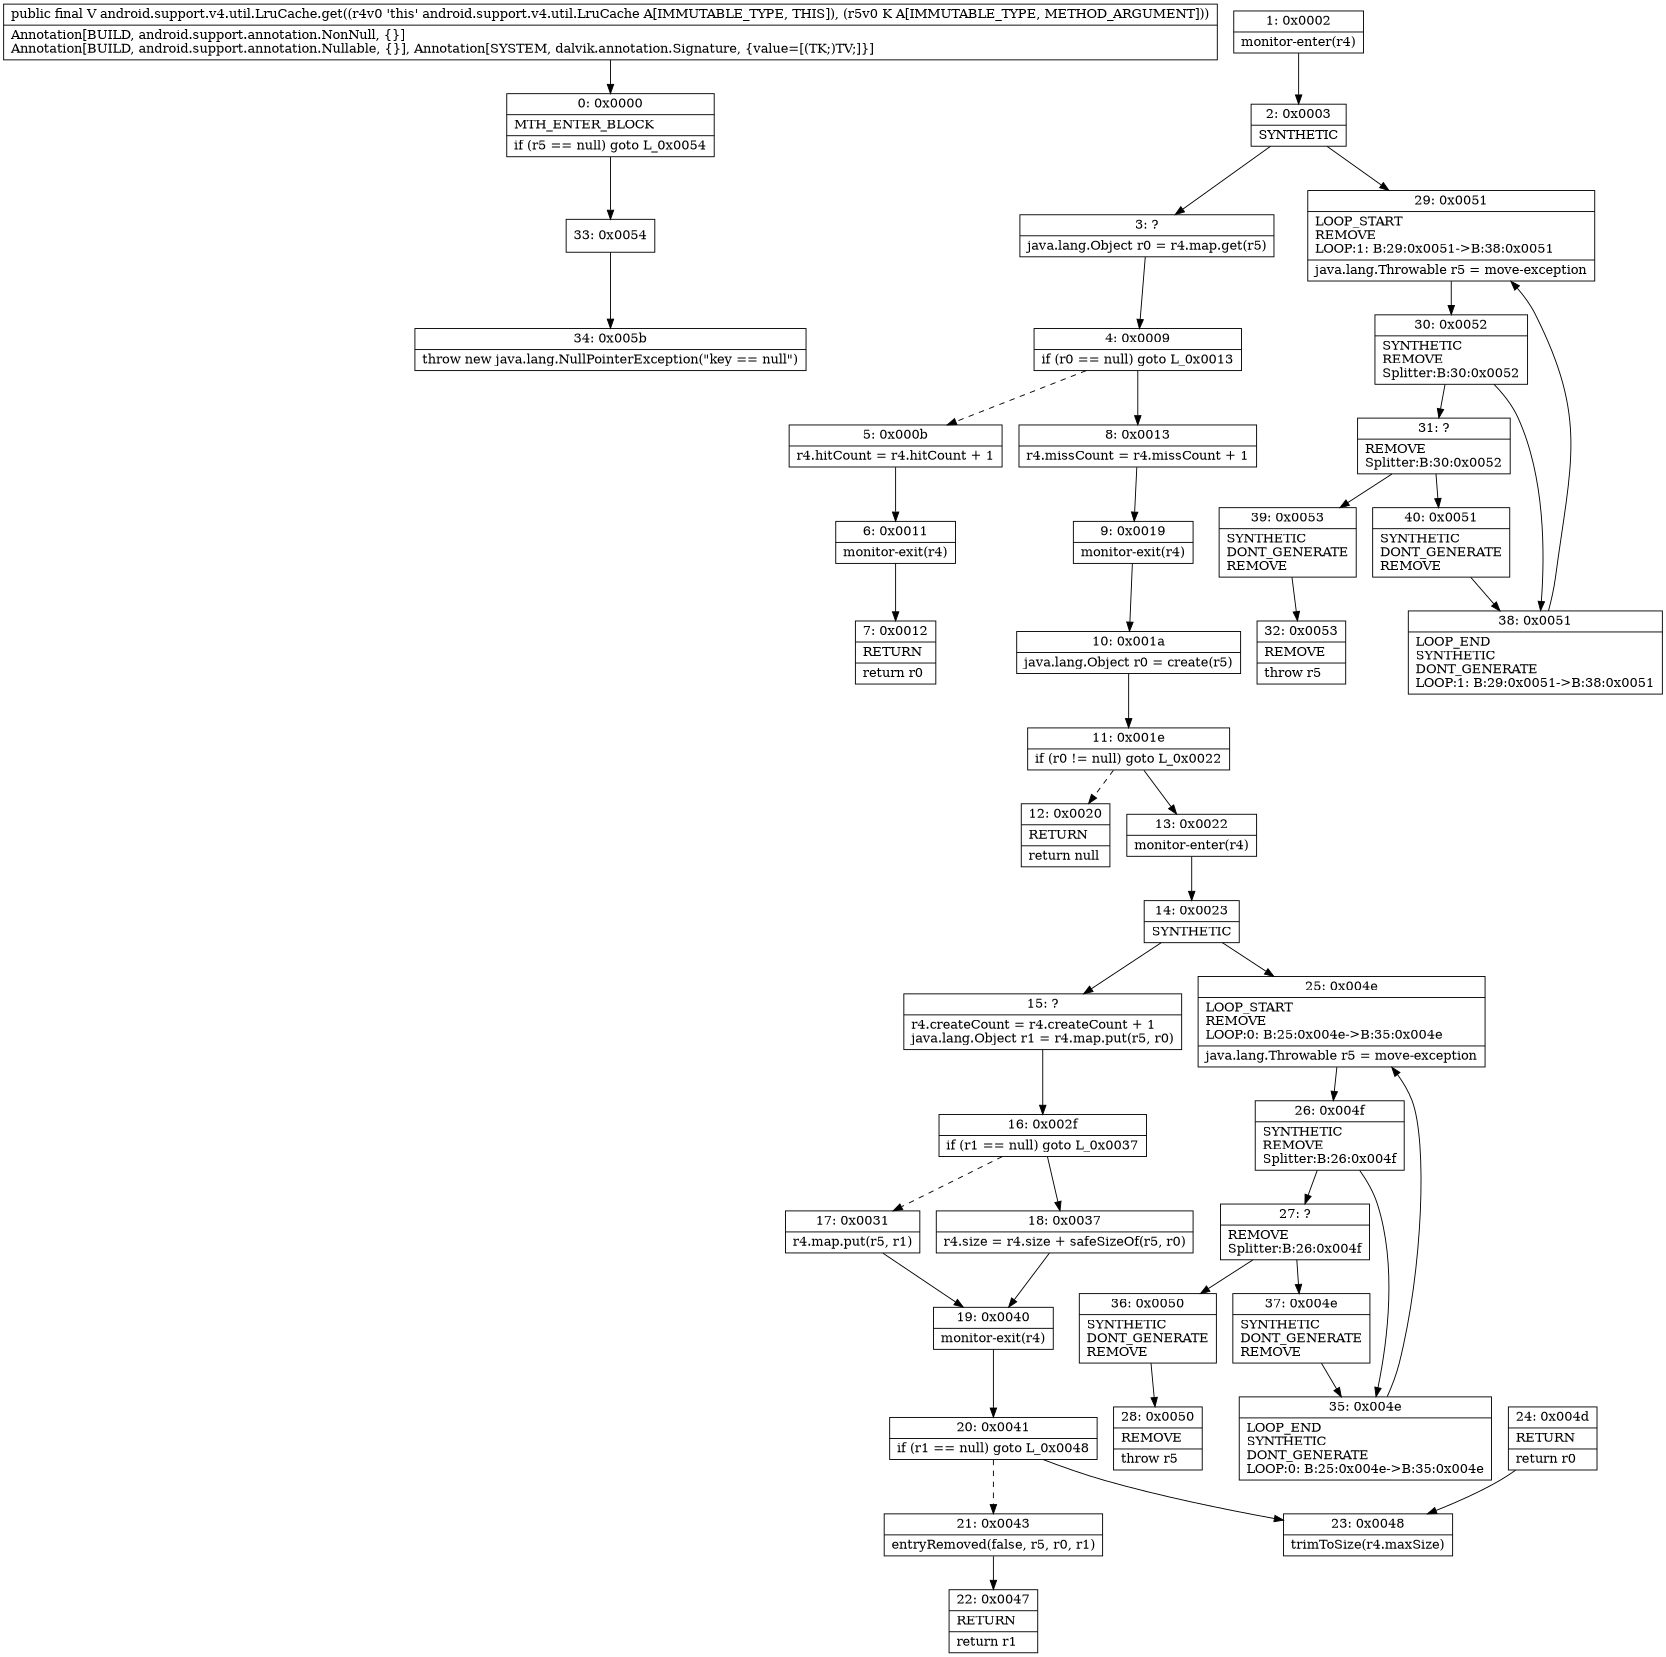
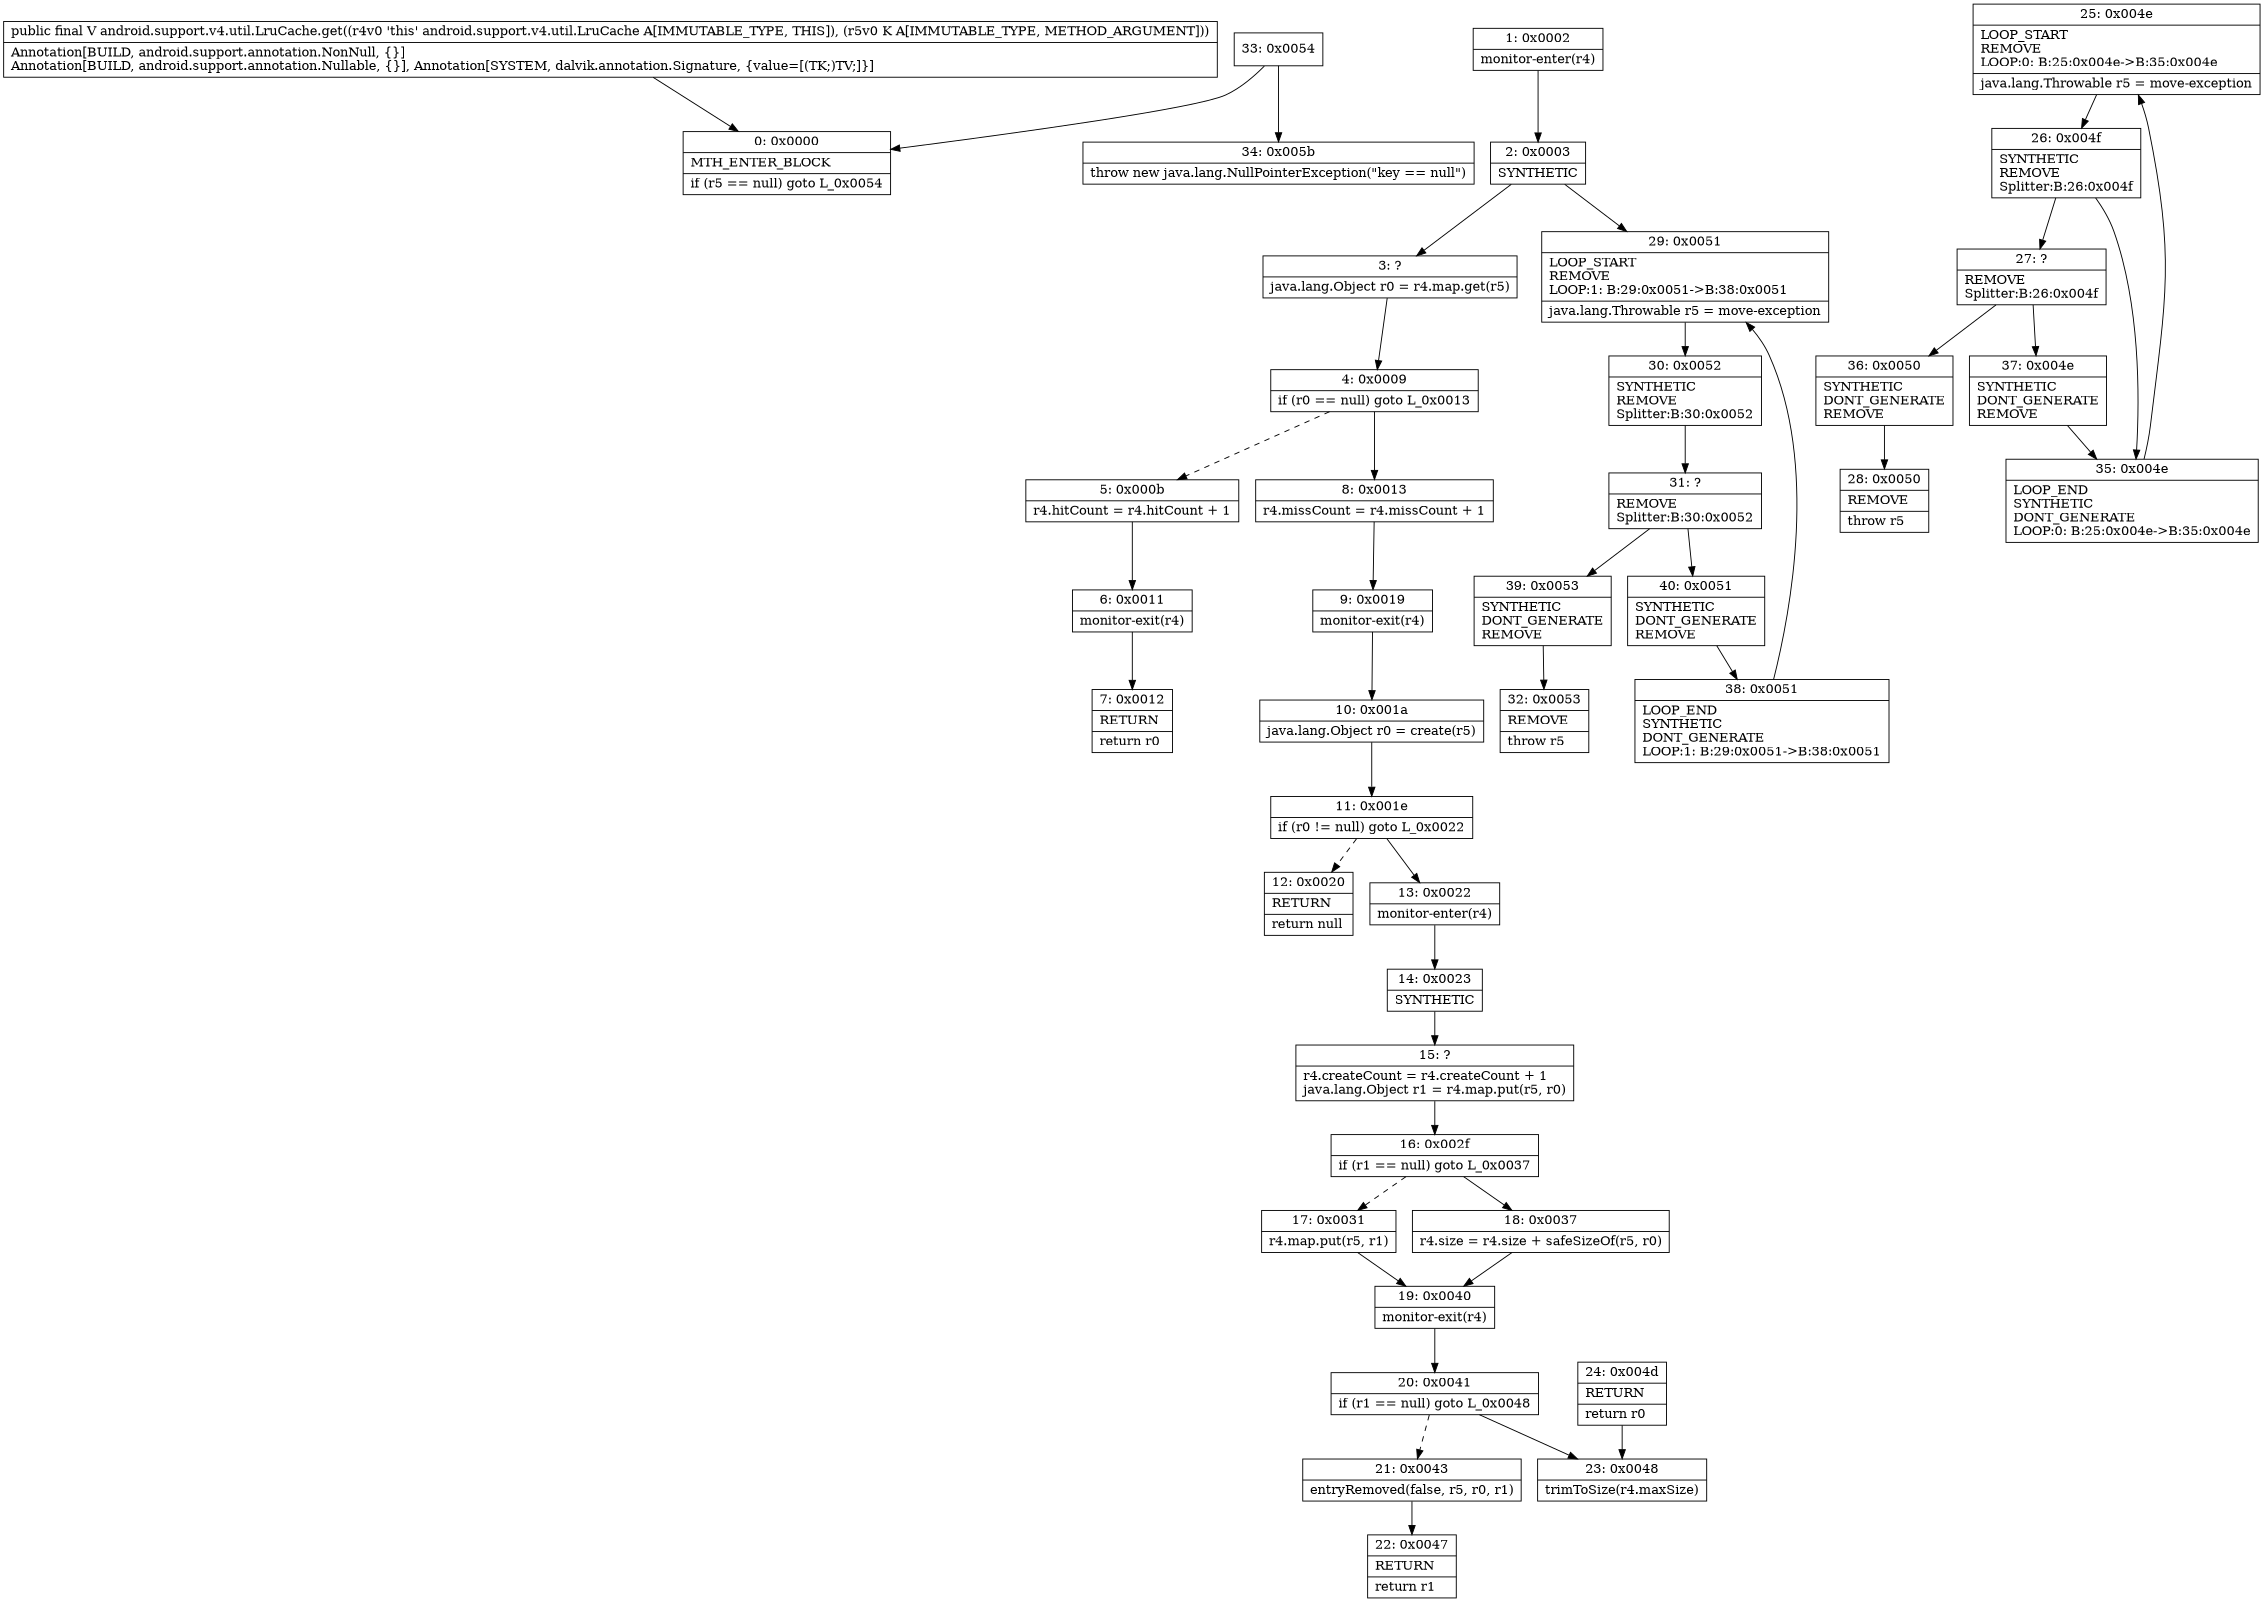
(610, 183) -> (1088, 122)
(1538, 488) -> none
(1244, 957) -> none
